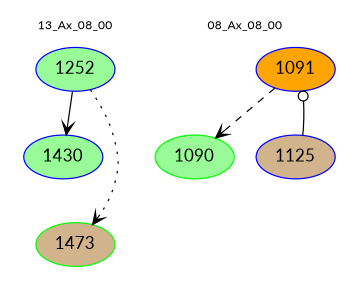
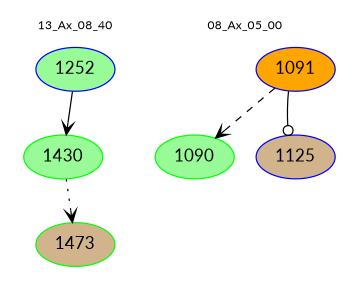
(75, 26) -> (75, 26)
(245, 26) -> (245, 26)
(304, 118) -> (287, 108)
(117, 151) -> (68, 195)
(63, 157) -> (63, 157)
